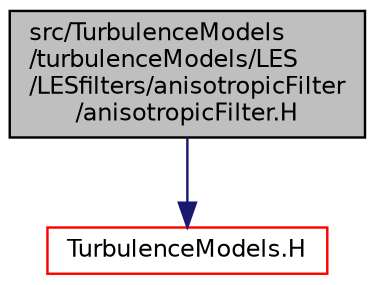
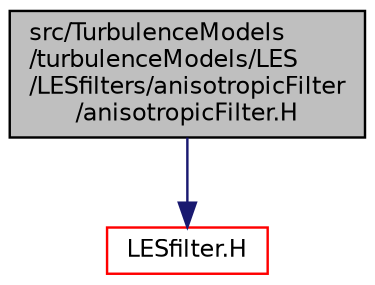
(187, 251) -> (187, 251)
